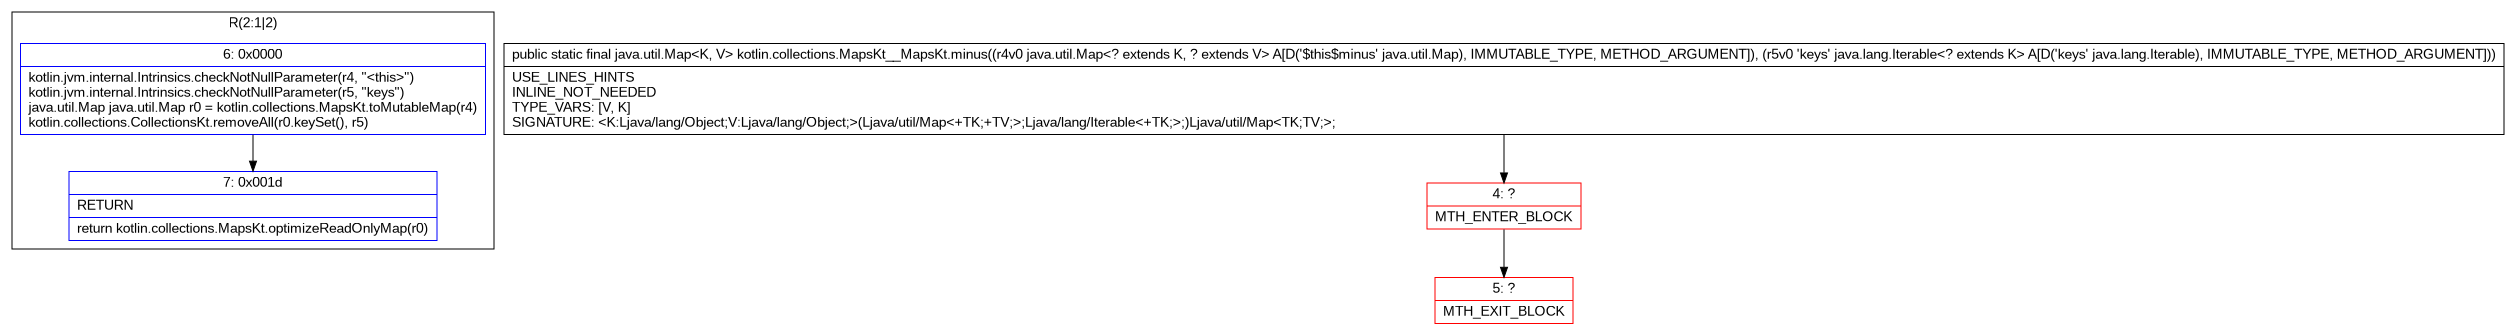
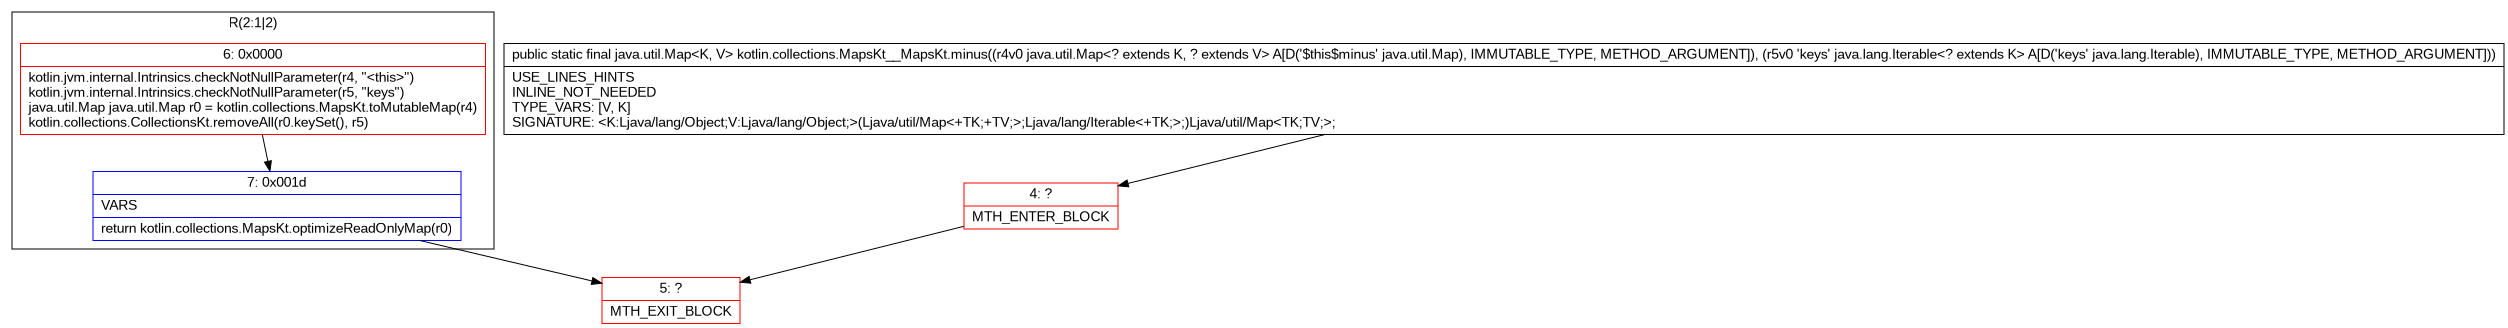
(253, 89) -> (253, 89)
(106, 206) -> (120, 206)
none -> (506, 261)
